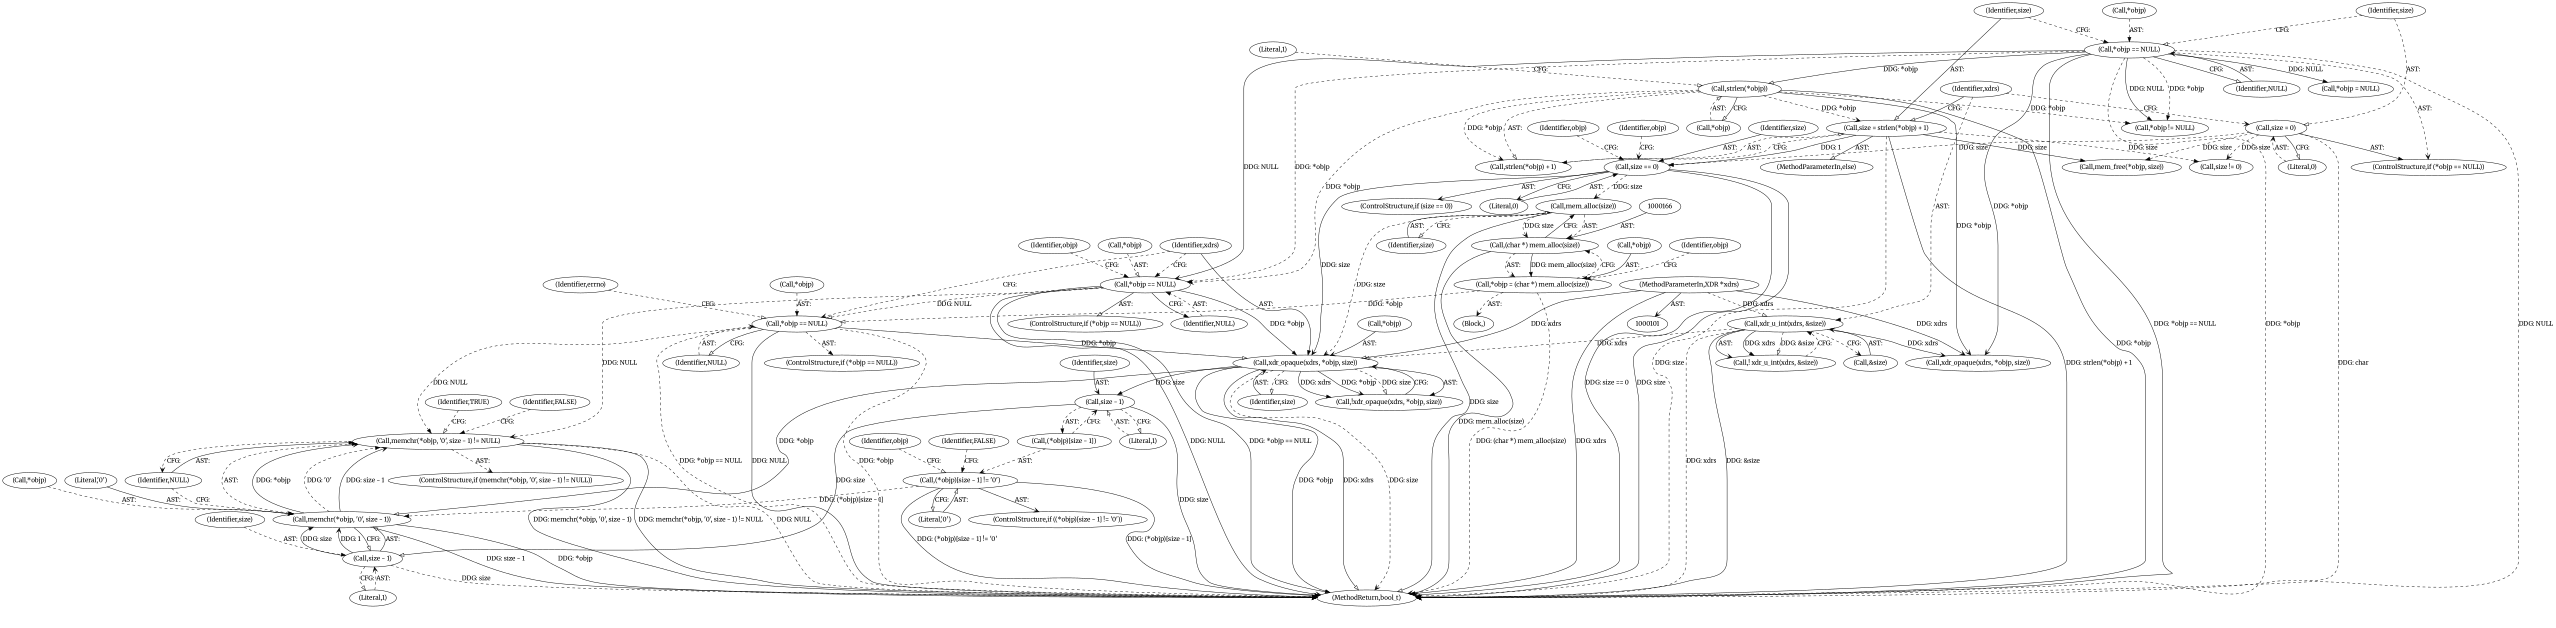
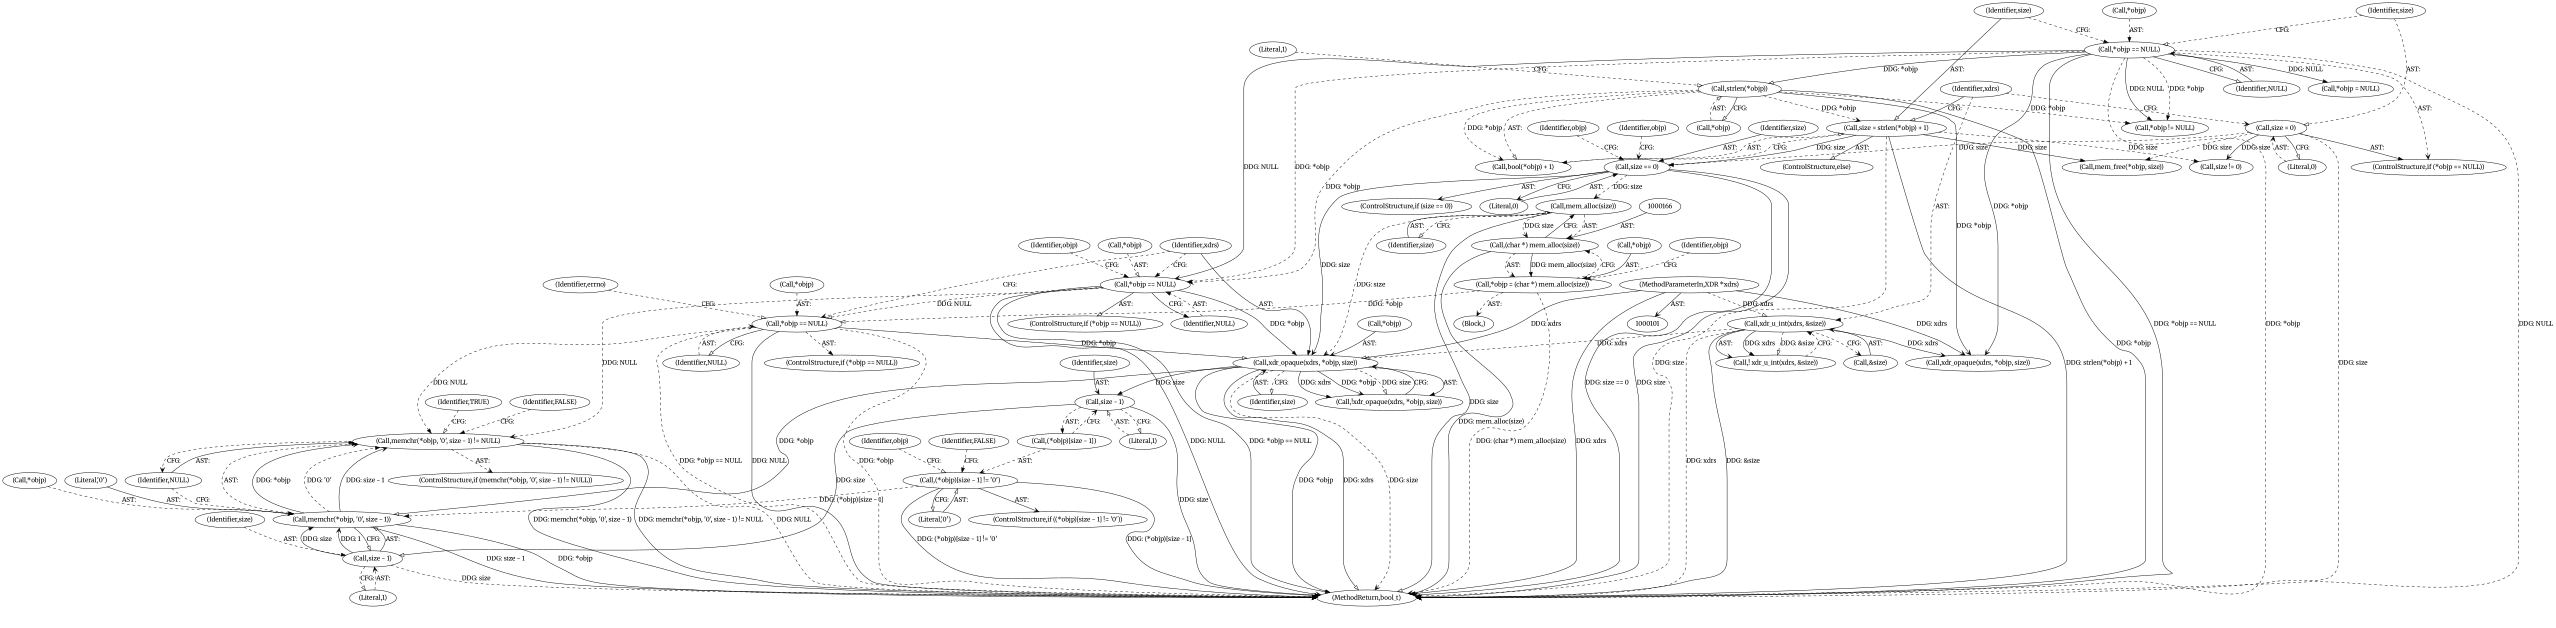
(2243, 144) -> (2243, 144)
(1831, 148) -> (1831, 148)
(1523, 167) -> (1523, 167)
(1817, 167) -> (1817, 167)
(2353, 363) -> (2353, 363)
